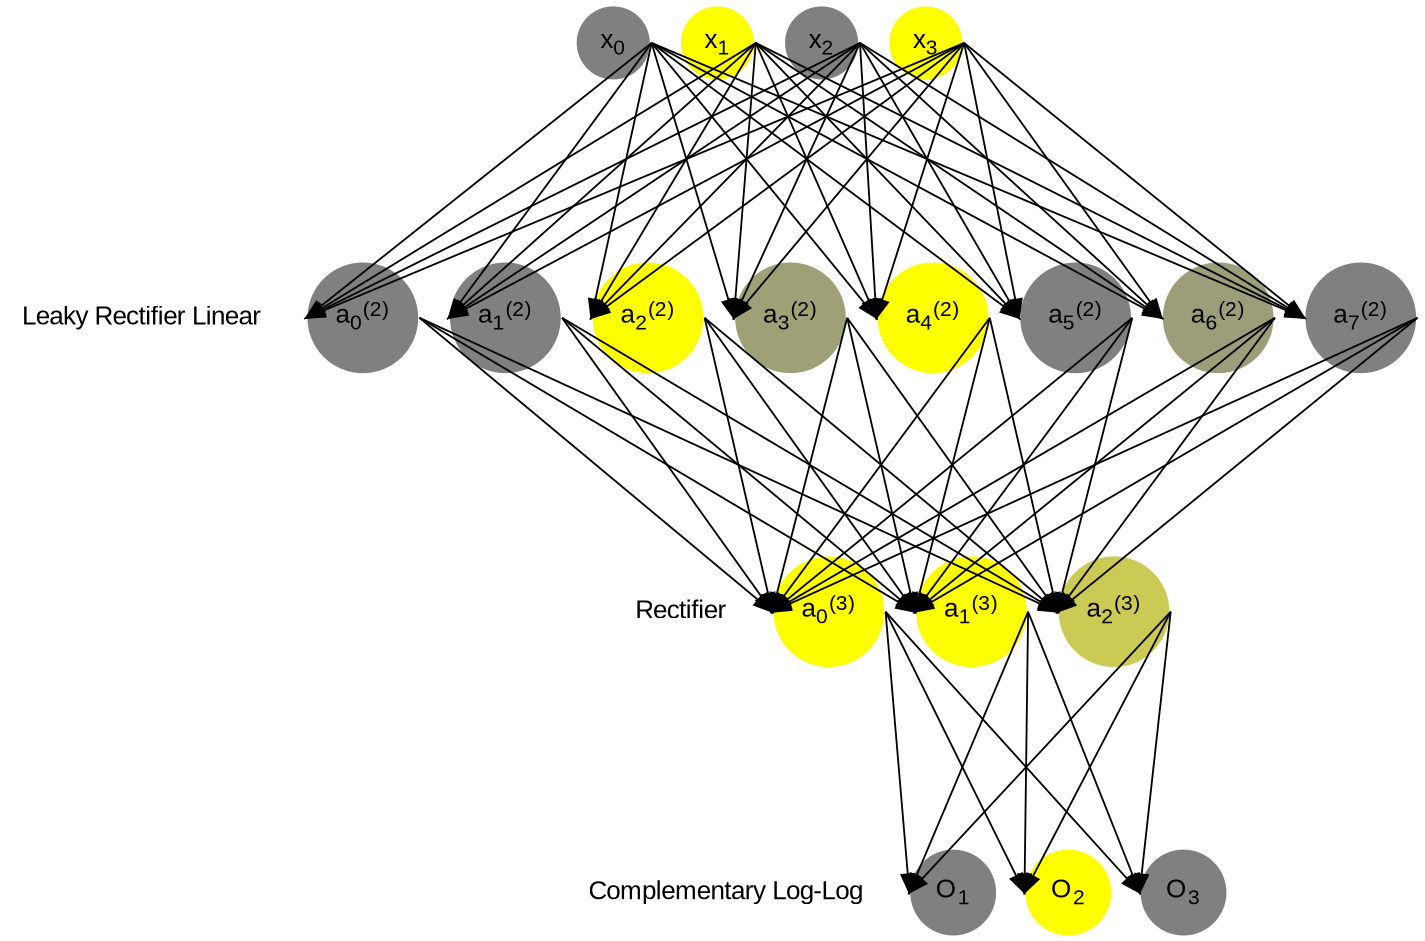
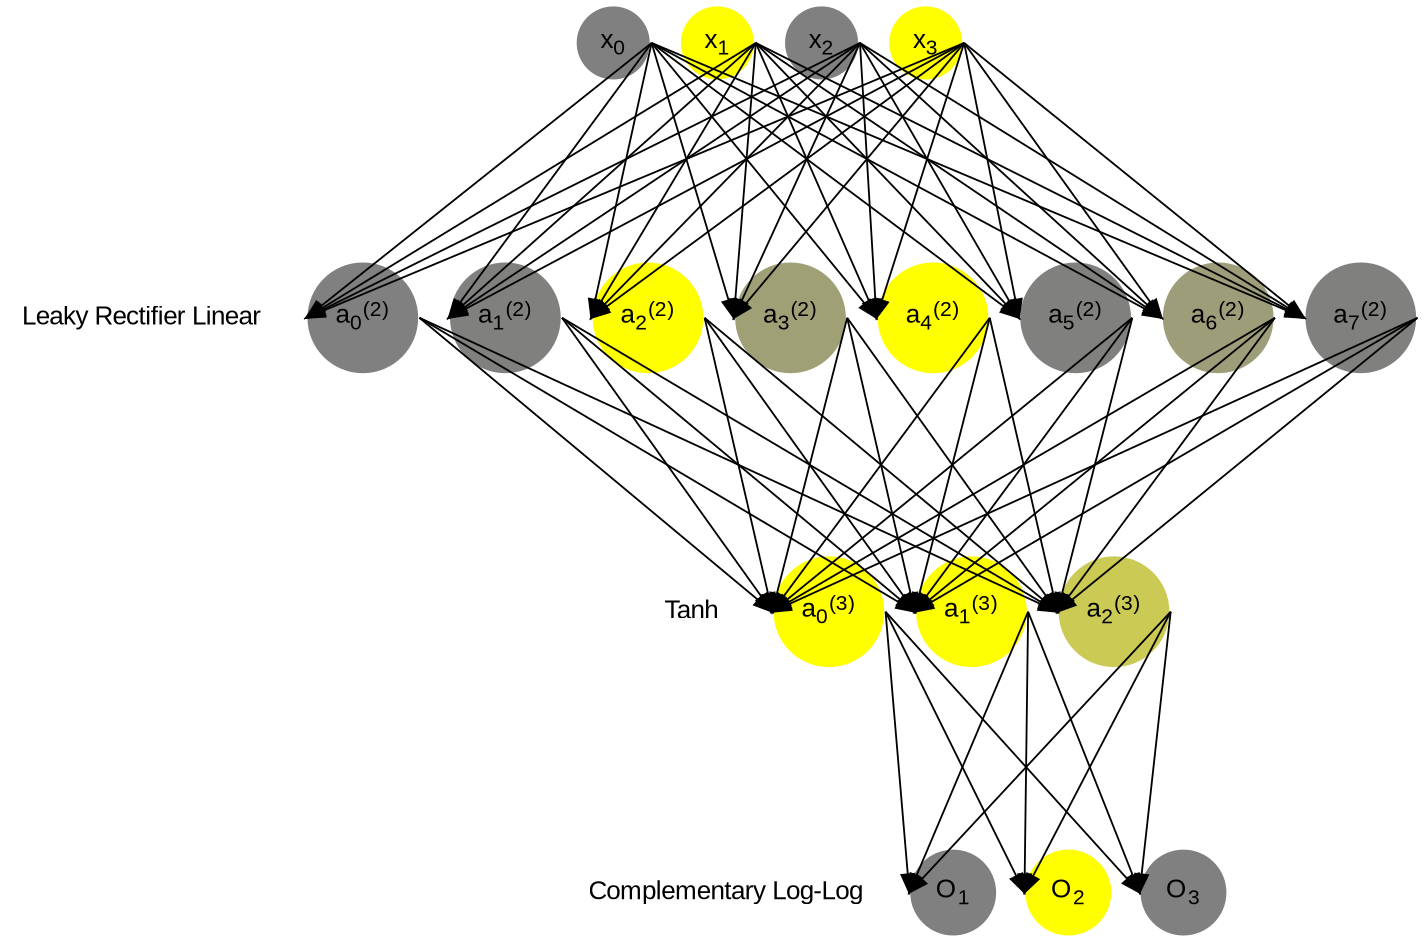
(681, 612) -> (692, 612)
